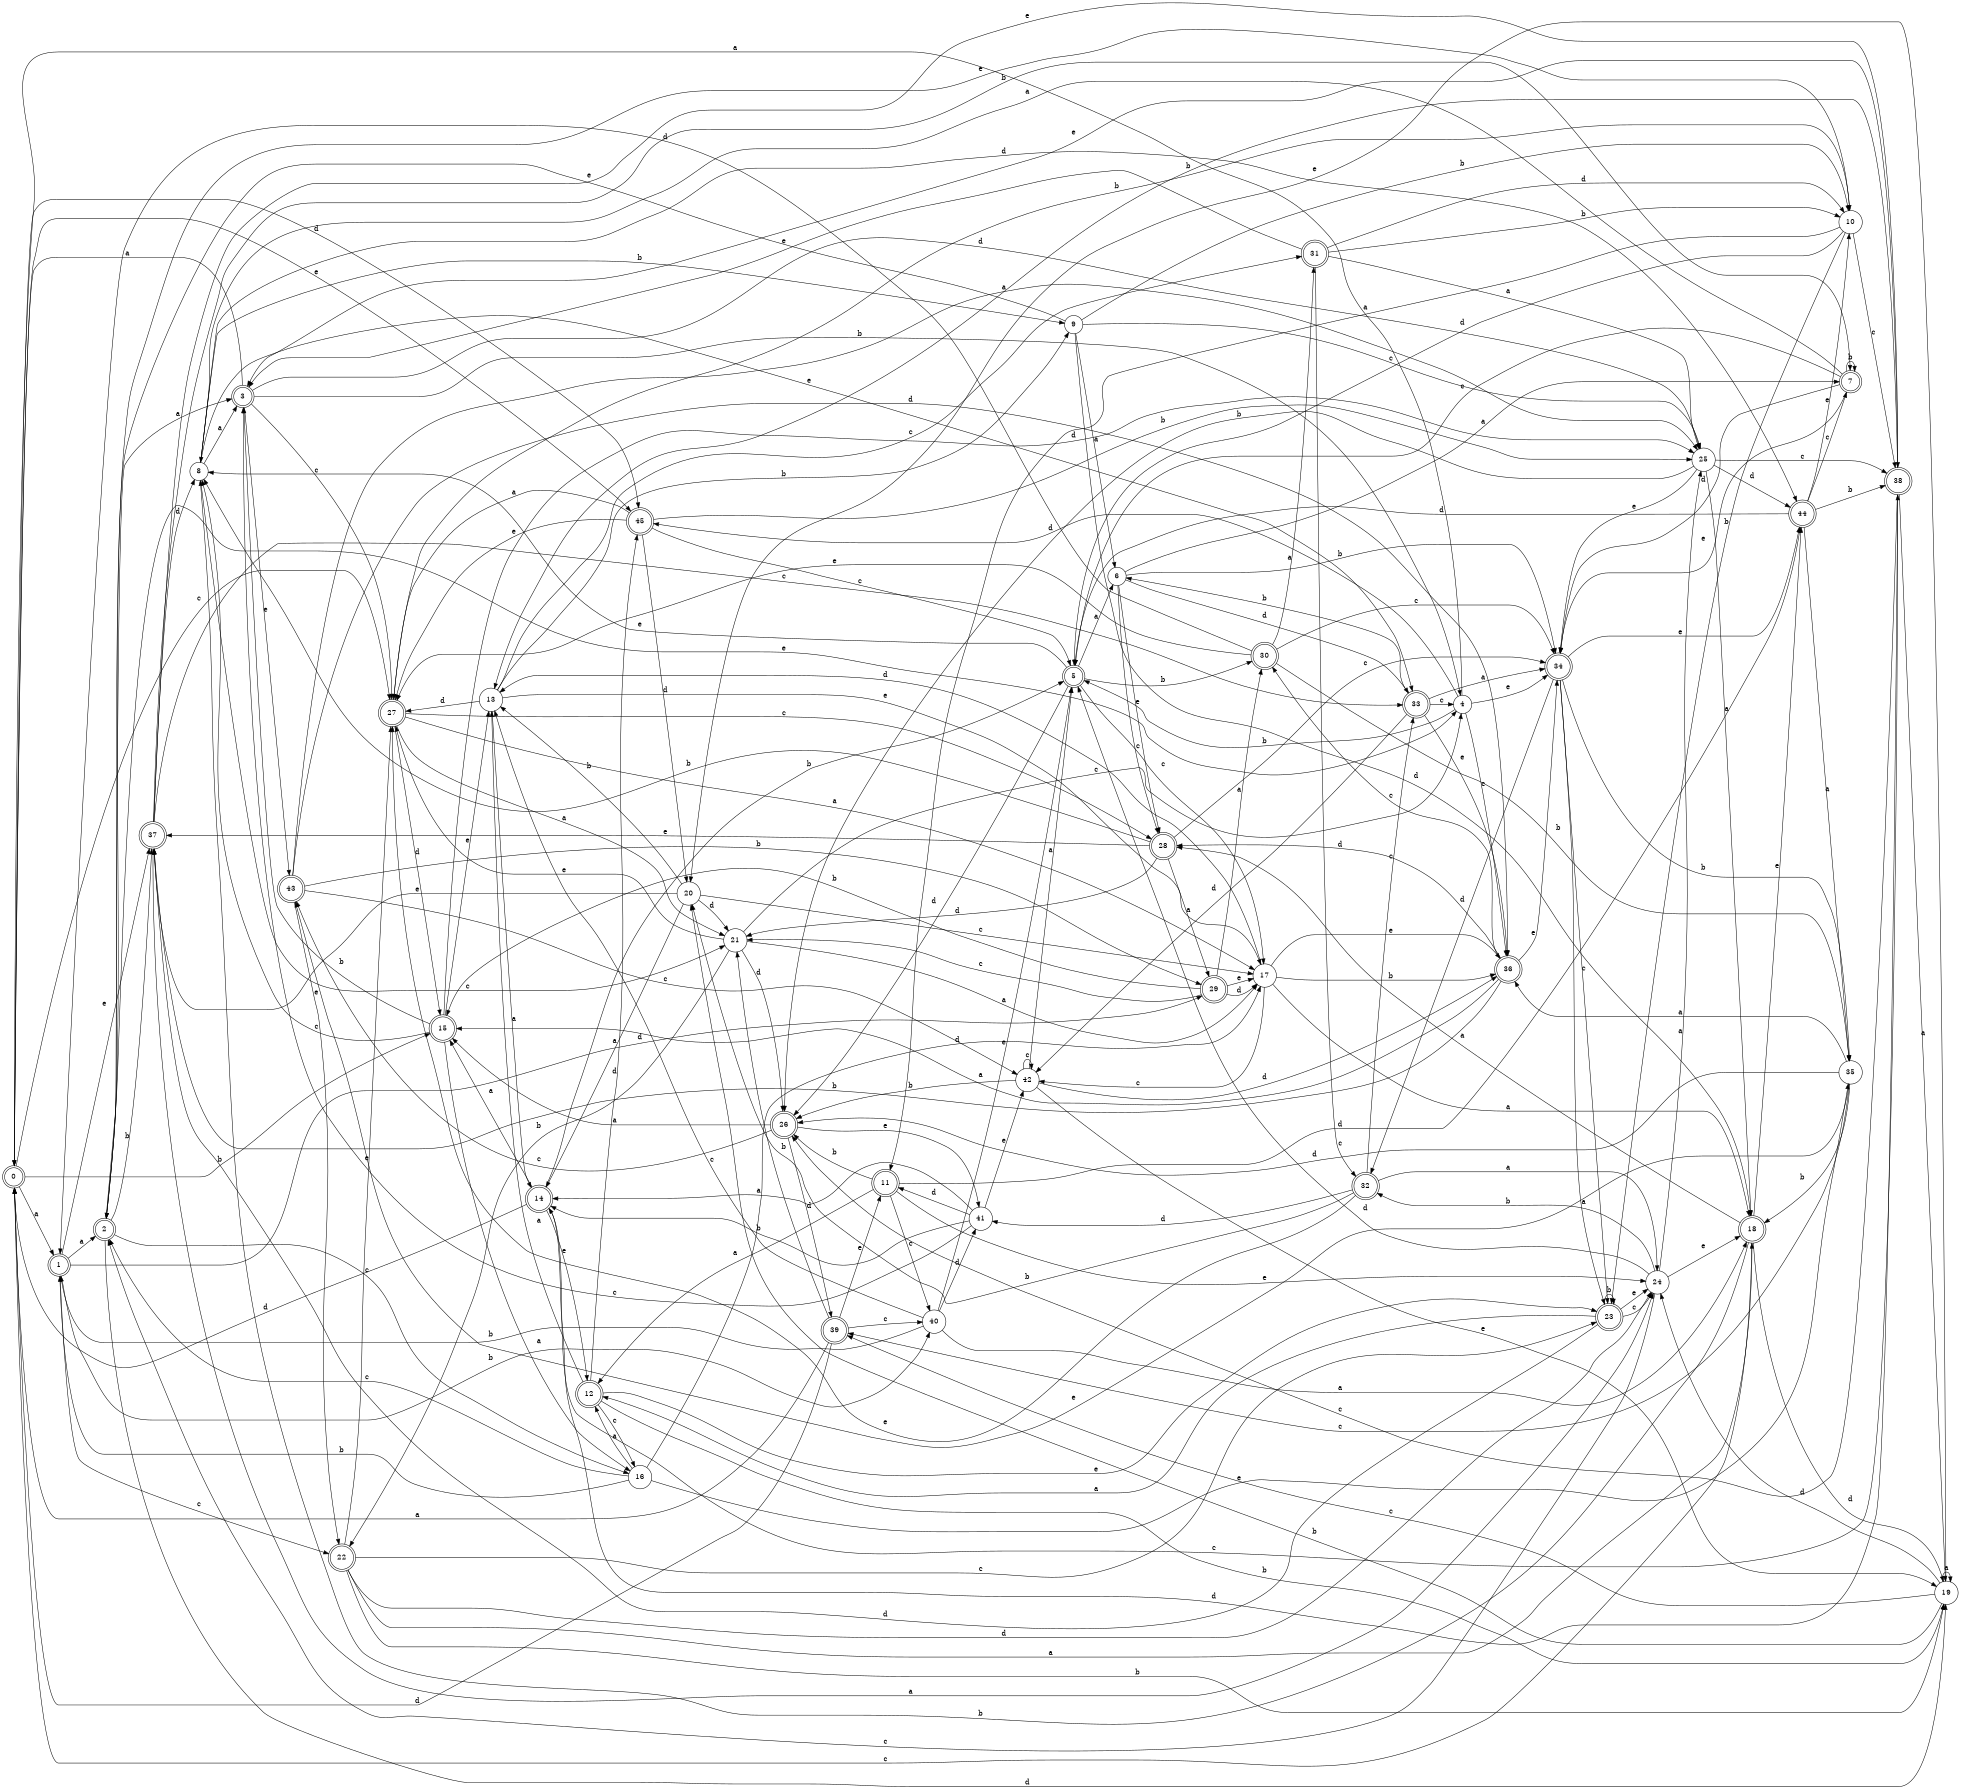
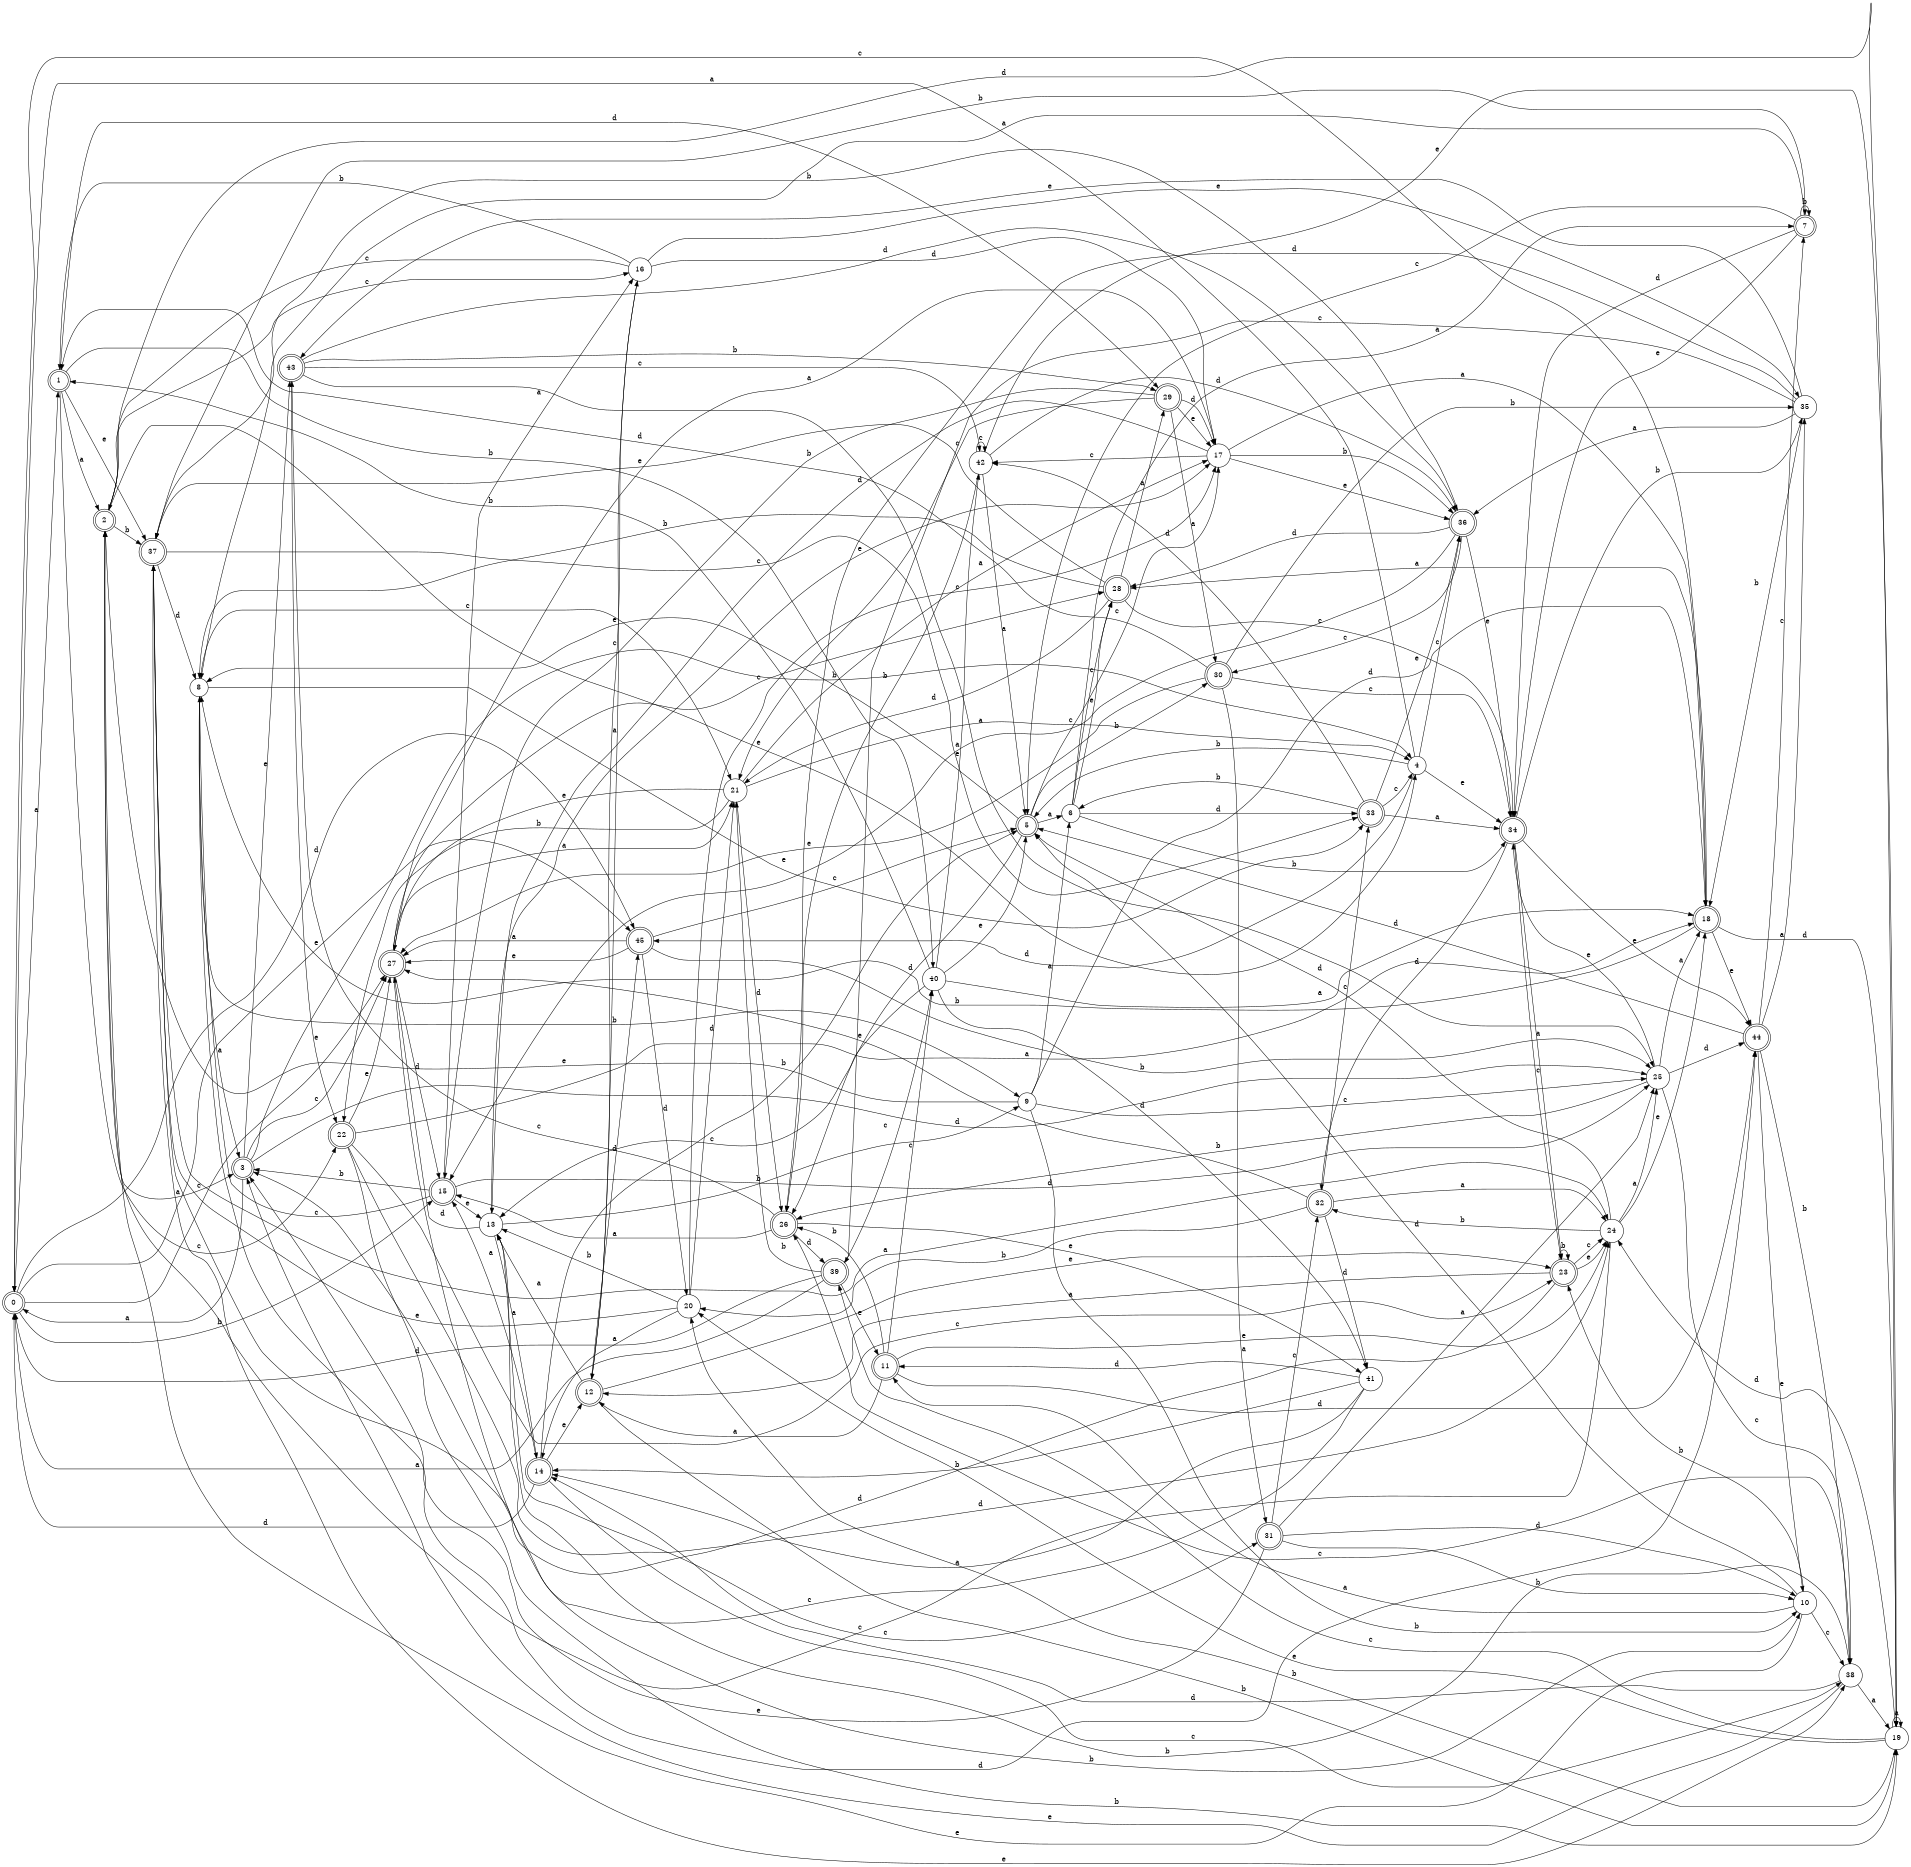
(1898, 481) -> (1851, 1675)
(1002, 1155) -> (962, 736)
